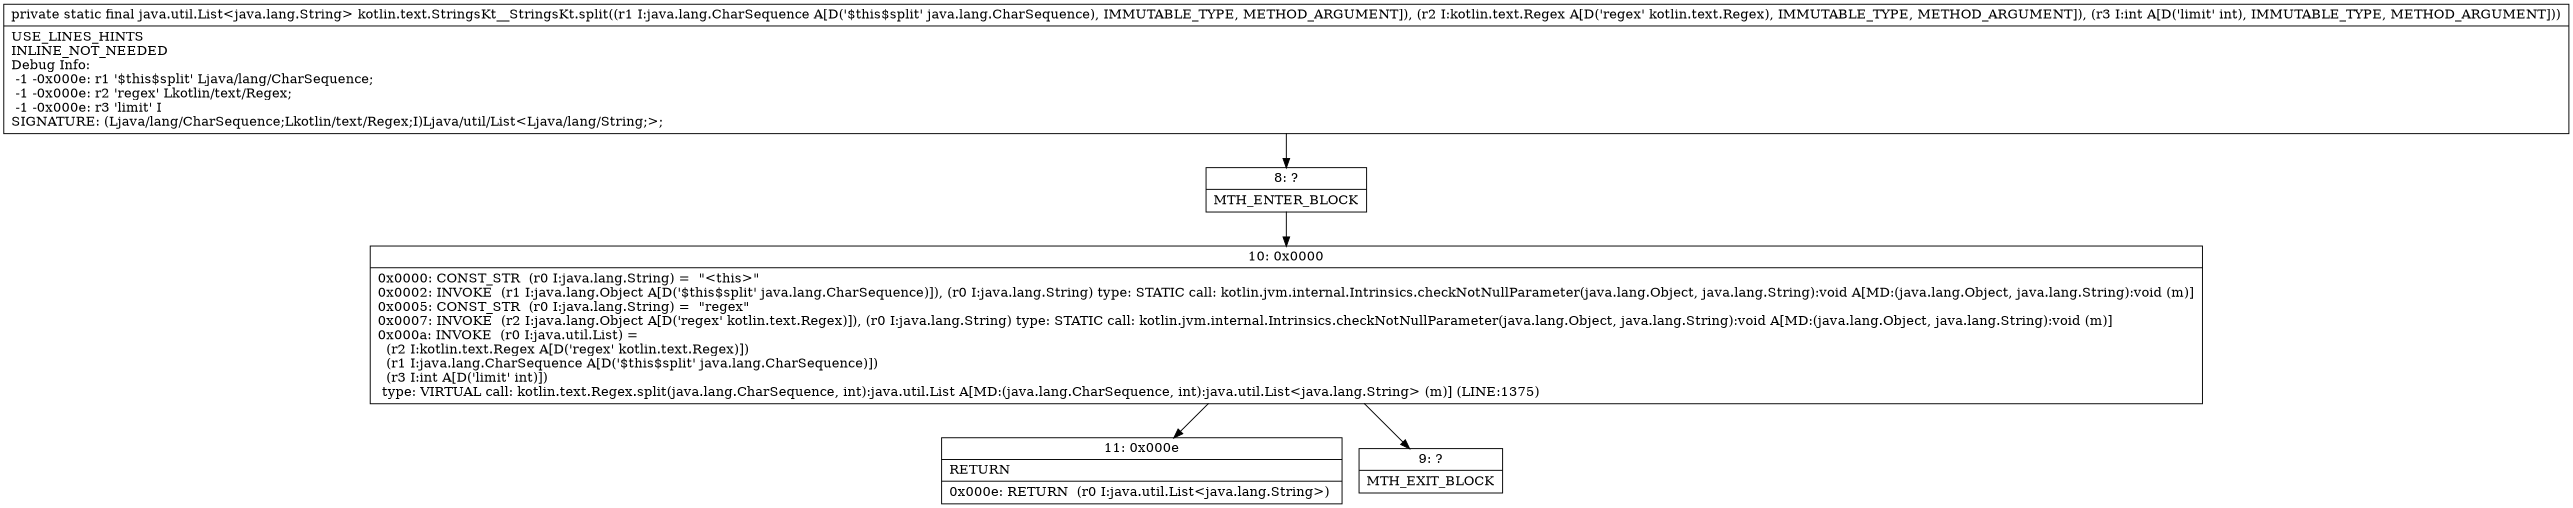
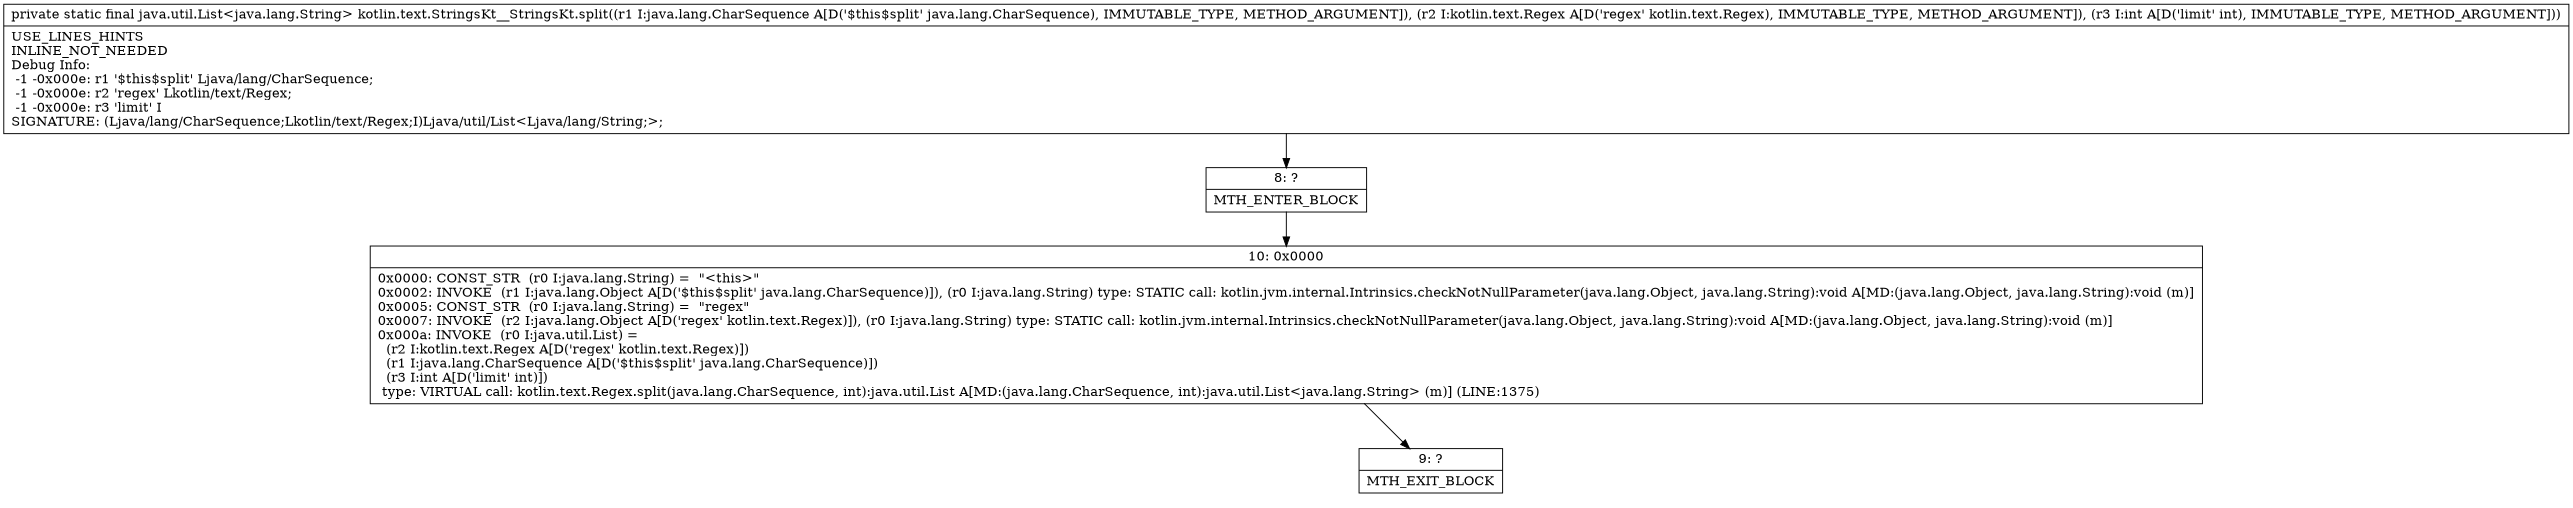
(1142, 471) -> none
